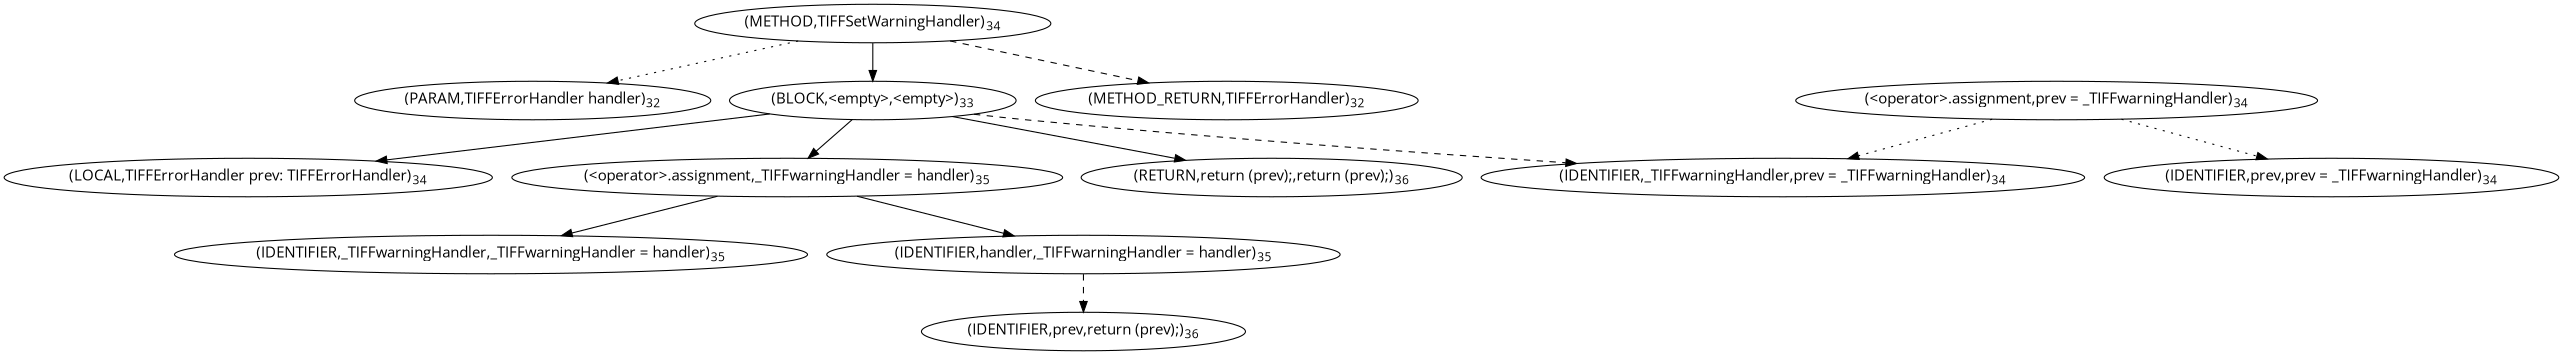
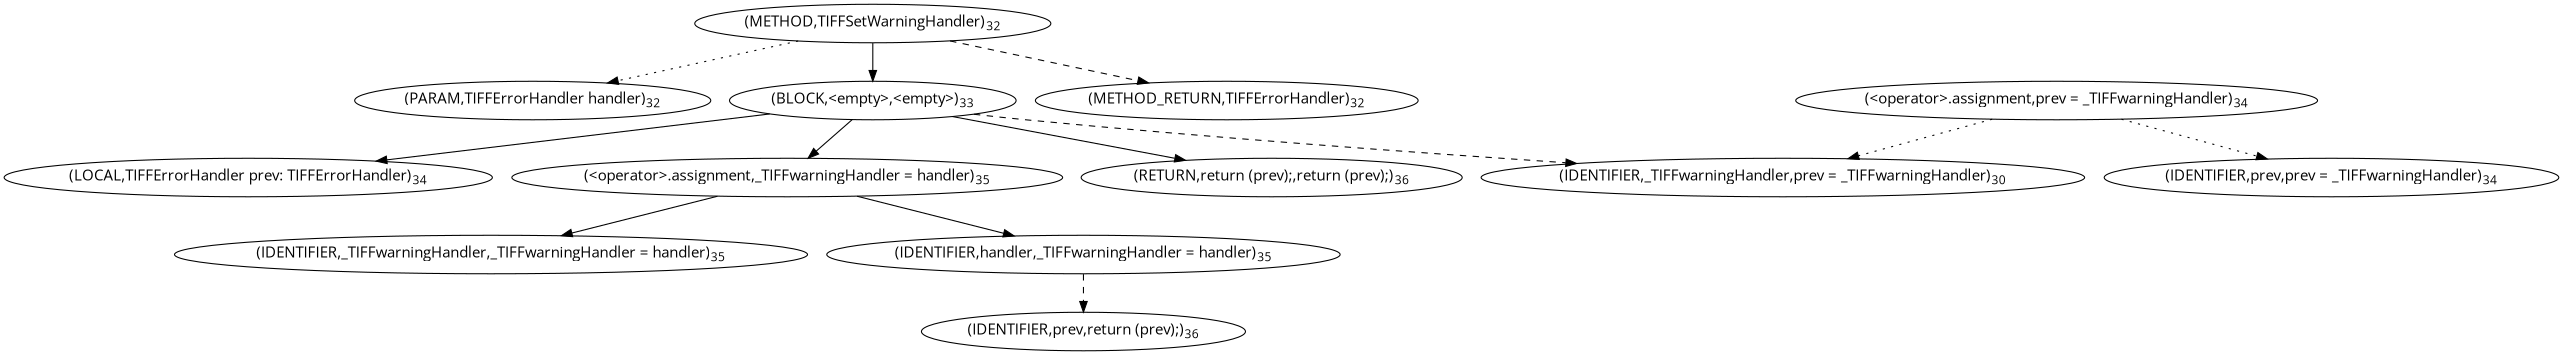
(994, 22) -> (994, 22)
(1999, 176) -> (1999, 176)
